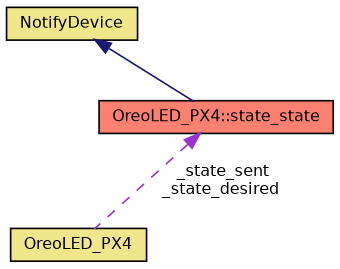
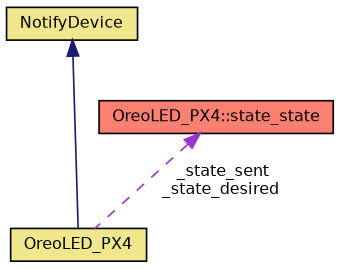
(151, 75) -> (76, 143)
